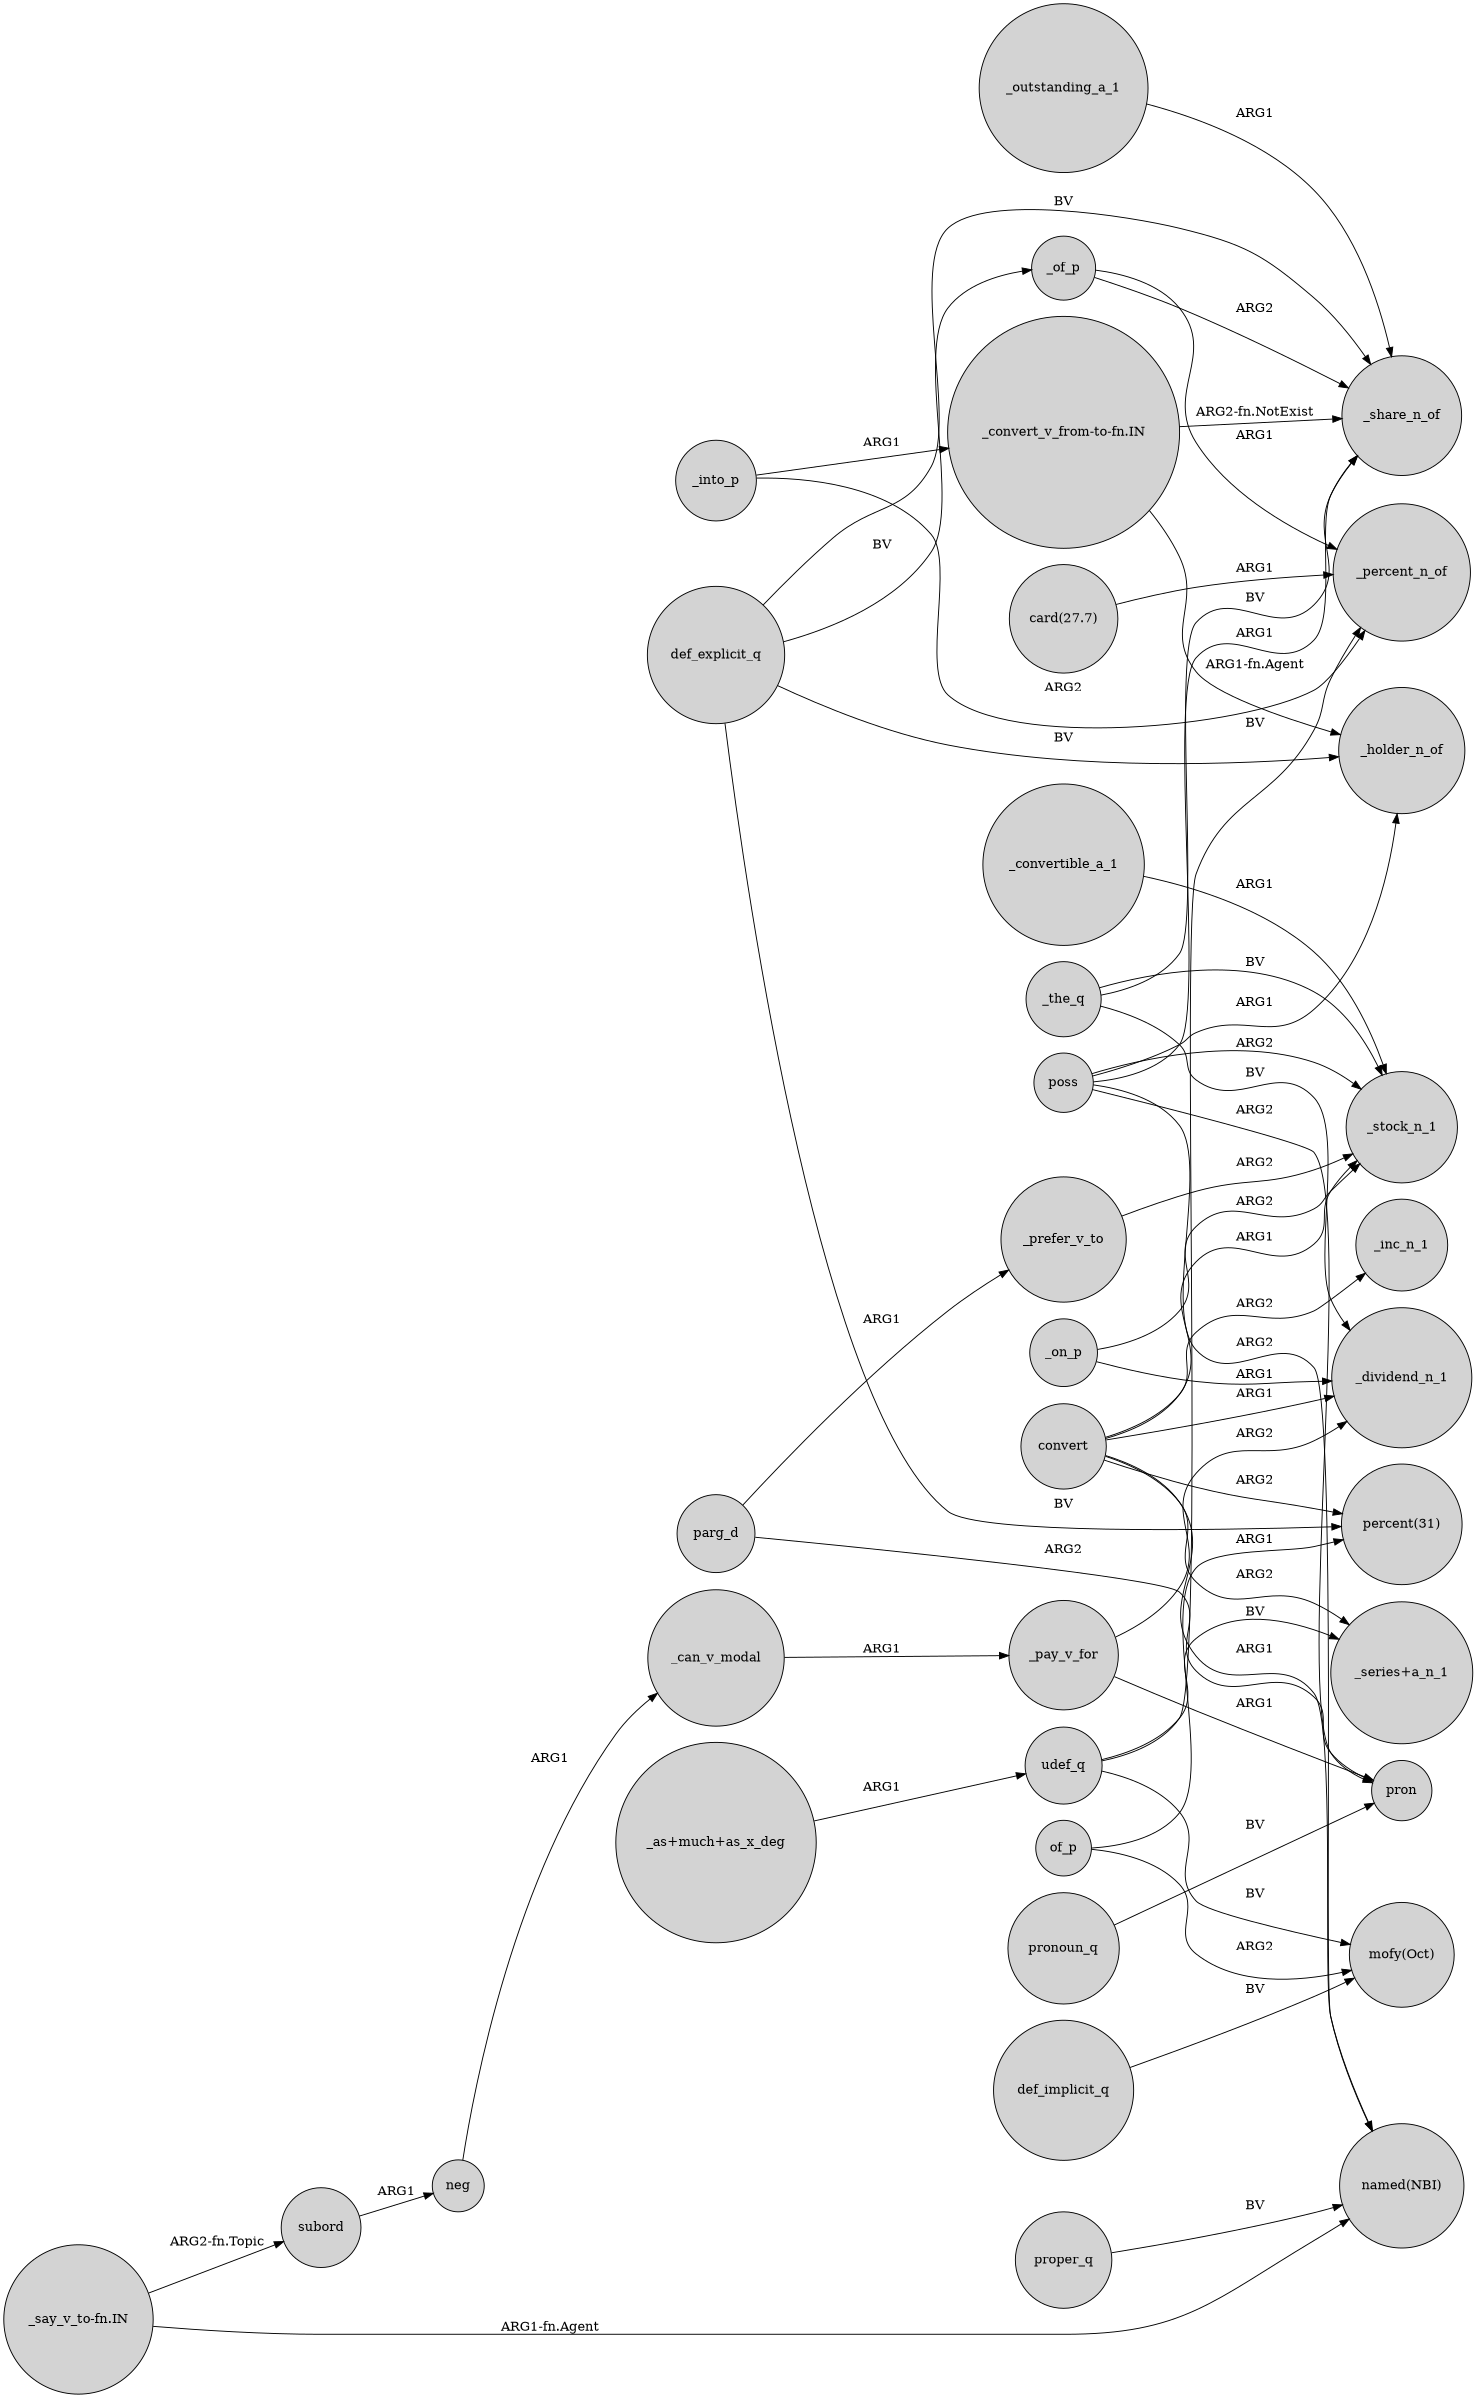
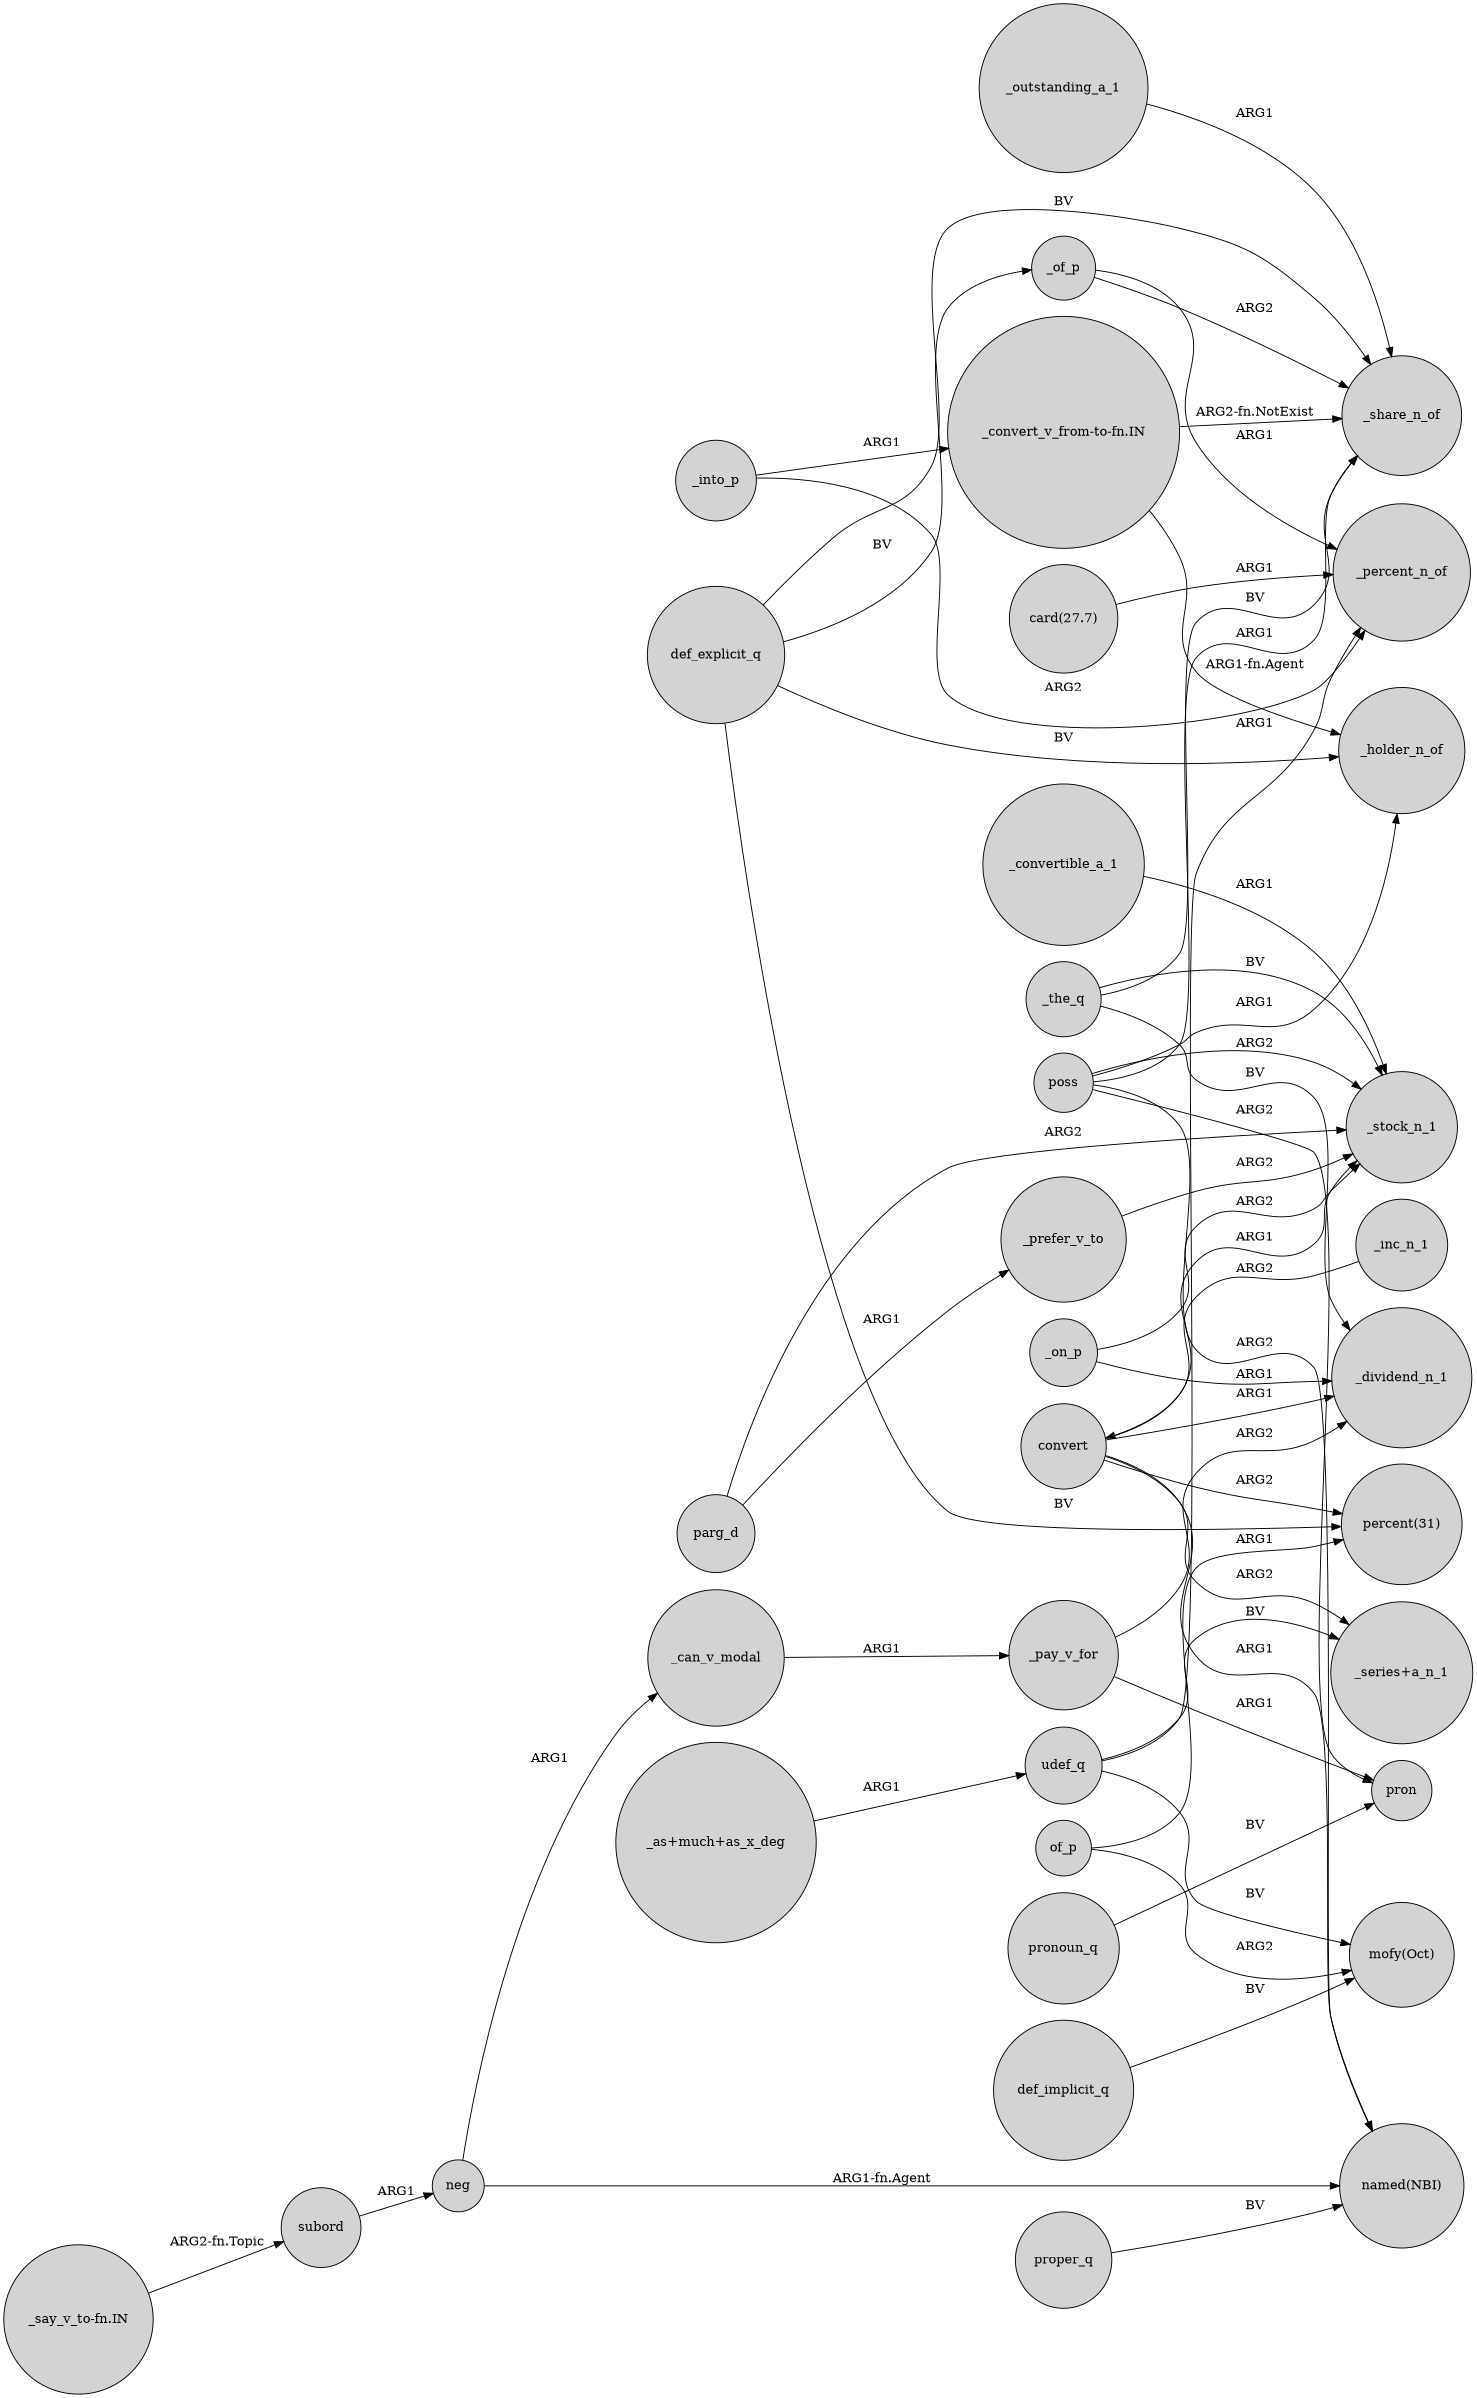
(1255, 723) -> (1255, 723)
(1206, 1325) -> (1199, 1295)
(1123, 1579) -> (942, 1172)
(761, 2334) -> (907, 2186)
